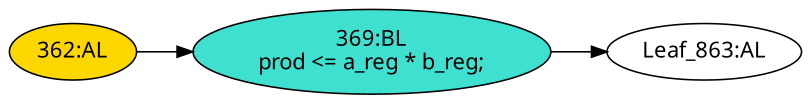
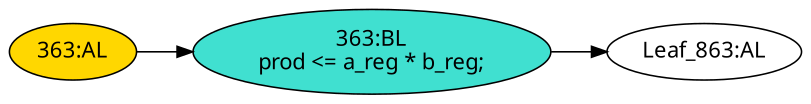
(73, 52) -> (73, 52)
(372, 52) -> (372, 52)
